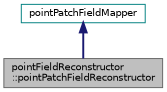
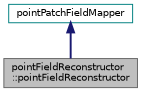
(83, 73) -> (71, 73)
